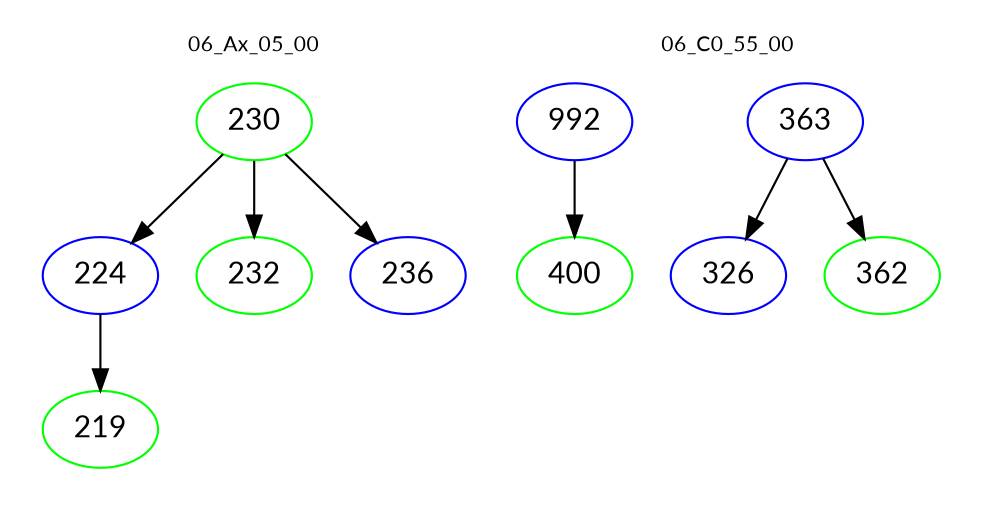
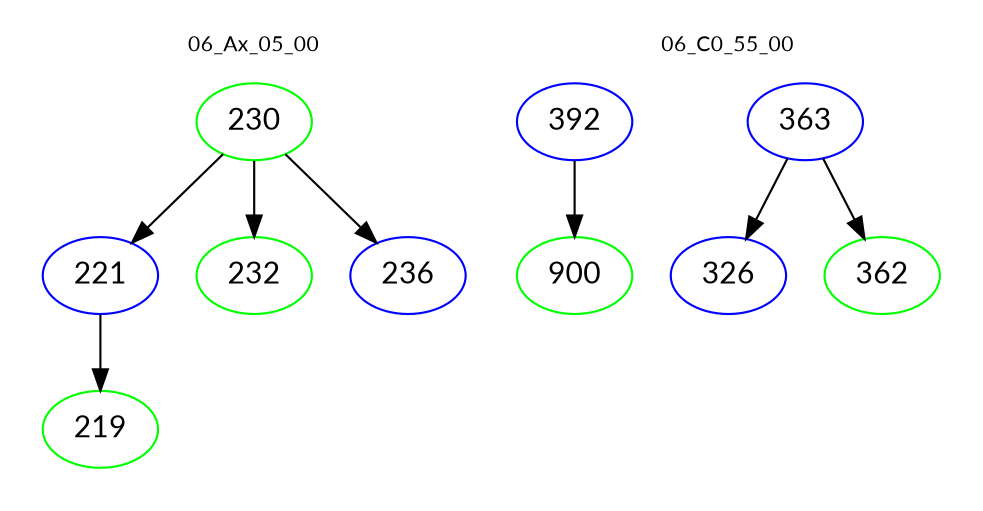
(575, 122) -> (575, 122)
(100, 276) -> (100, 276)
(575, 276) -> (575, 276)
